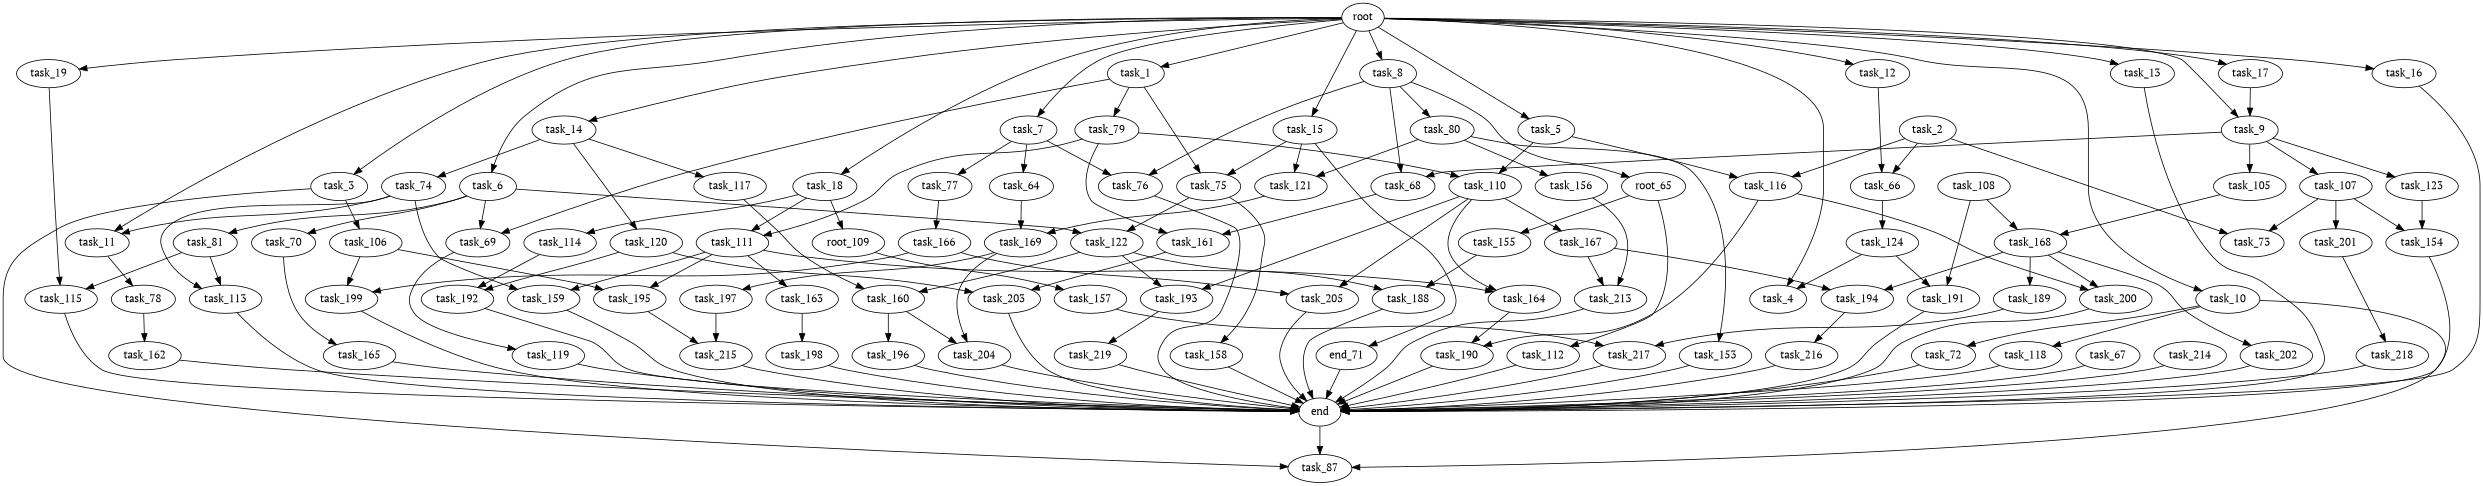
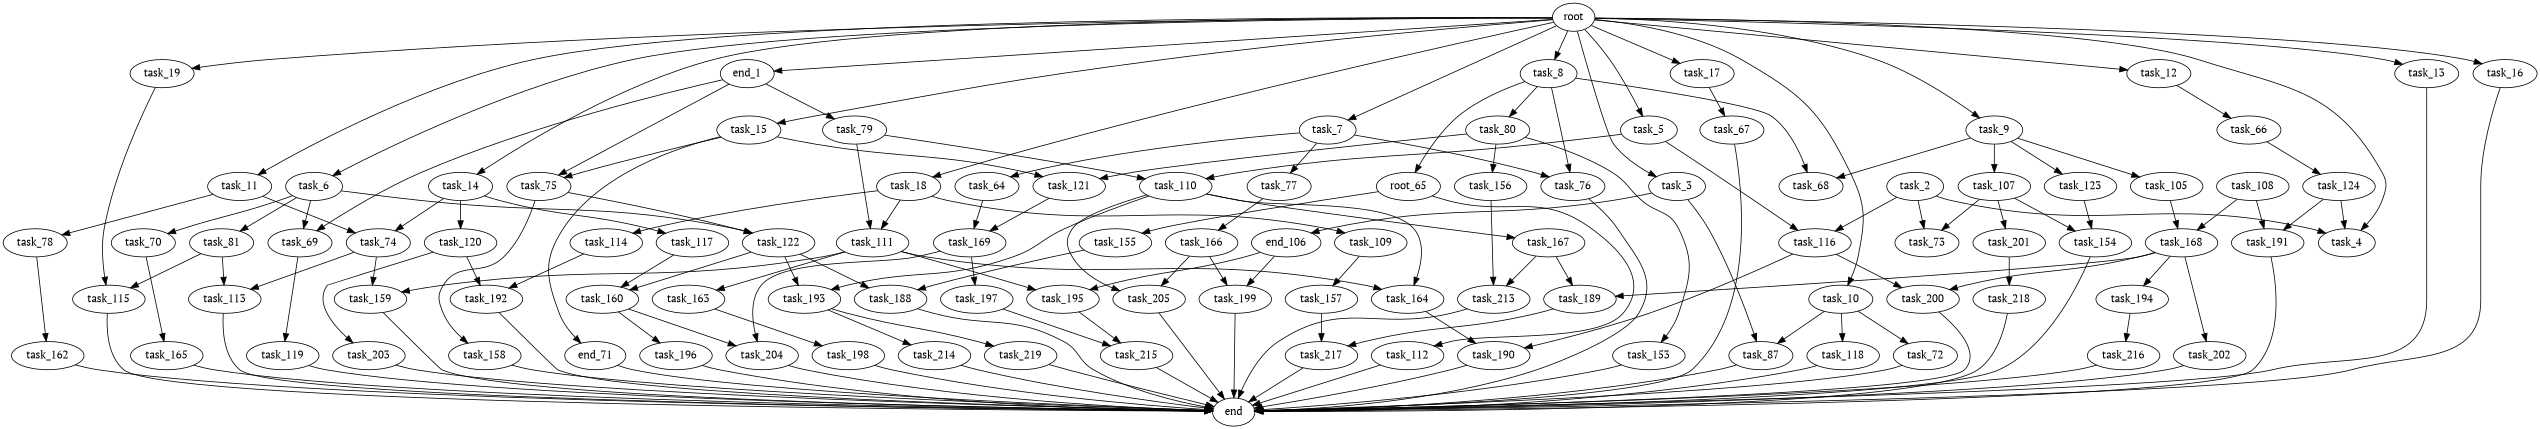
(1136, 74) -> (747, 74)
(2250, 98) -> (1714, 96)
(1908, 155) -> (2127, 215)
(260, 215) -> (301, 211)
(366, 243) -> (1286, 243)
(848, 243) -> (1371, 243)
(1193, 243) -> none
(1719, 266) -> (1562, 268)
none -> (866, 326)
(1320, 436) -> (1501, 399)
